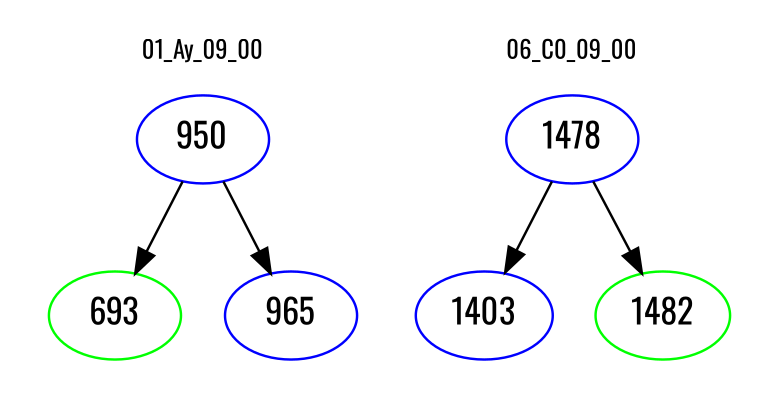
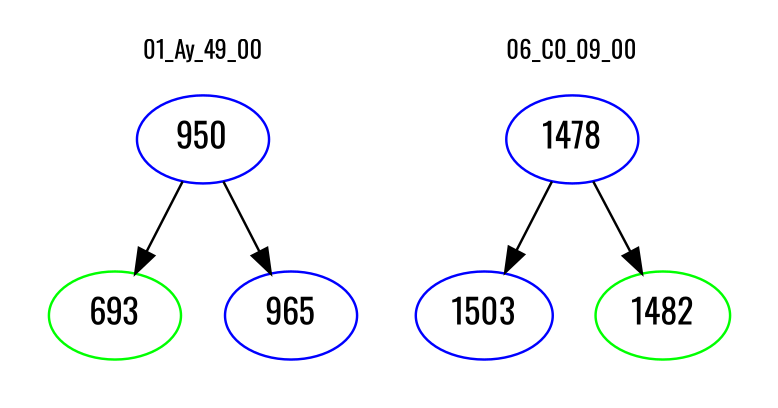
(203, 53) -> (203, 53)
(484, 316) -> (484, 316)
